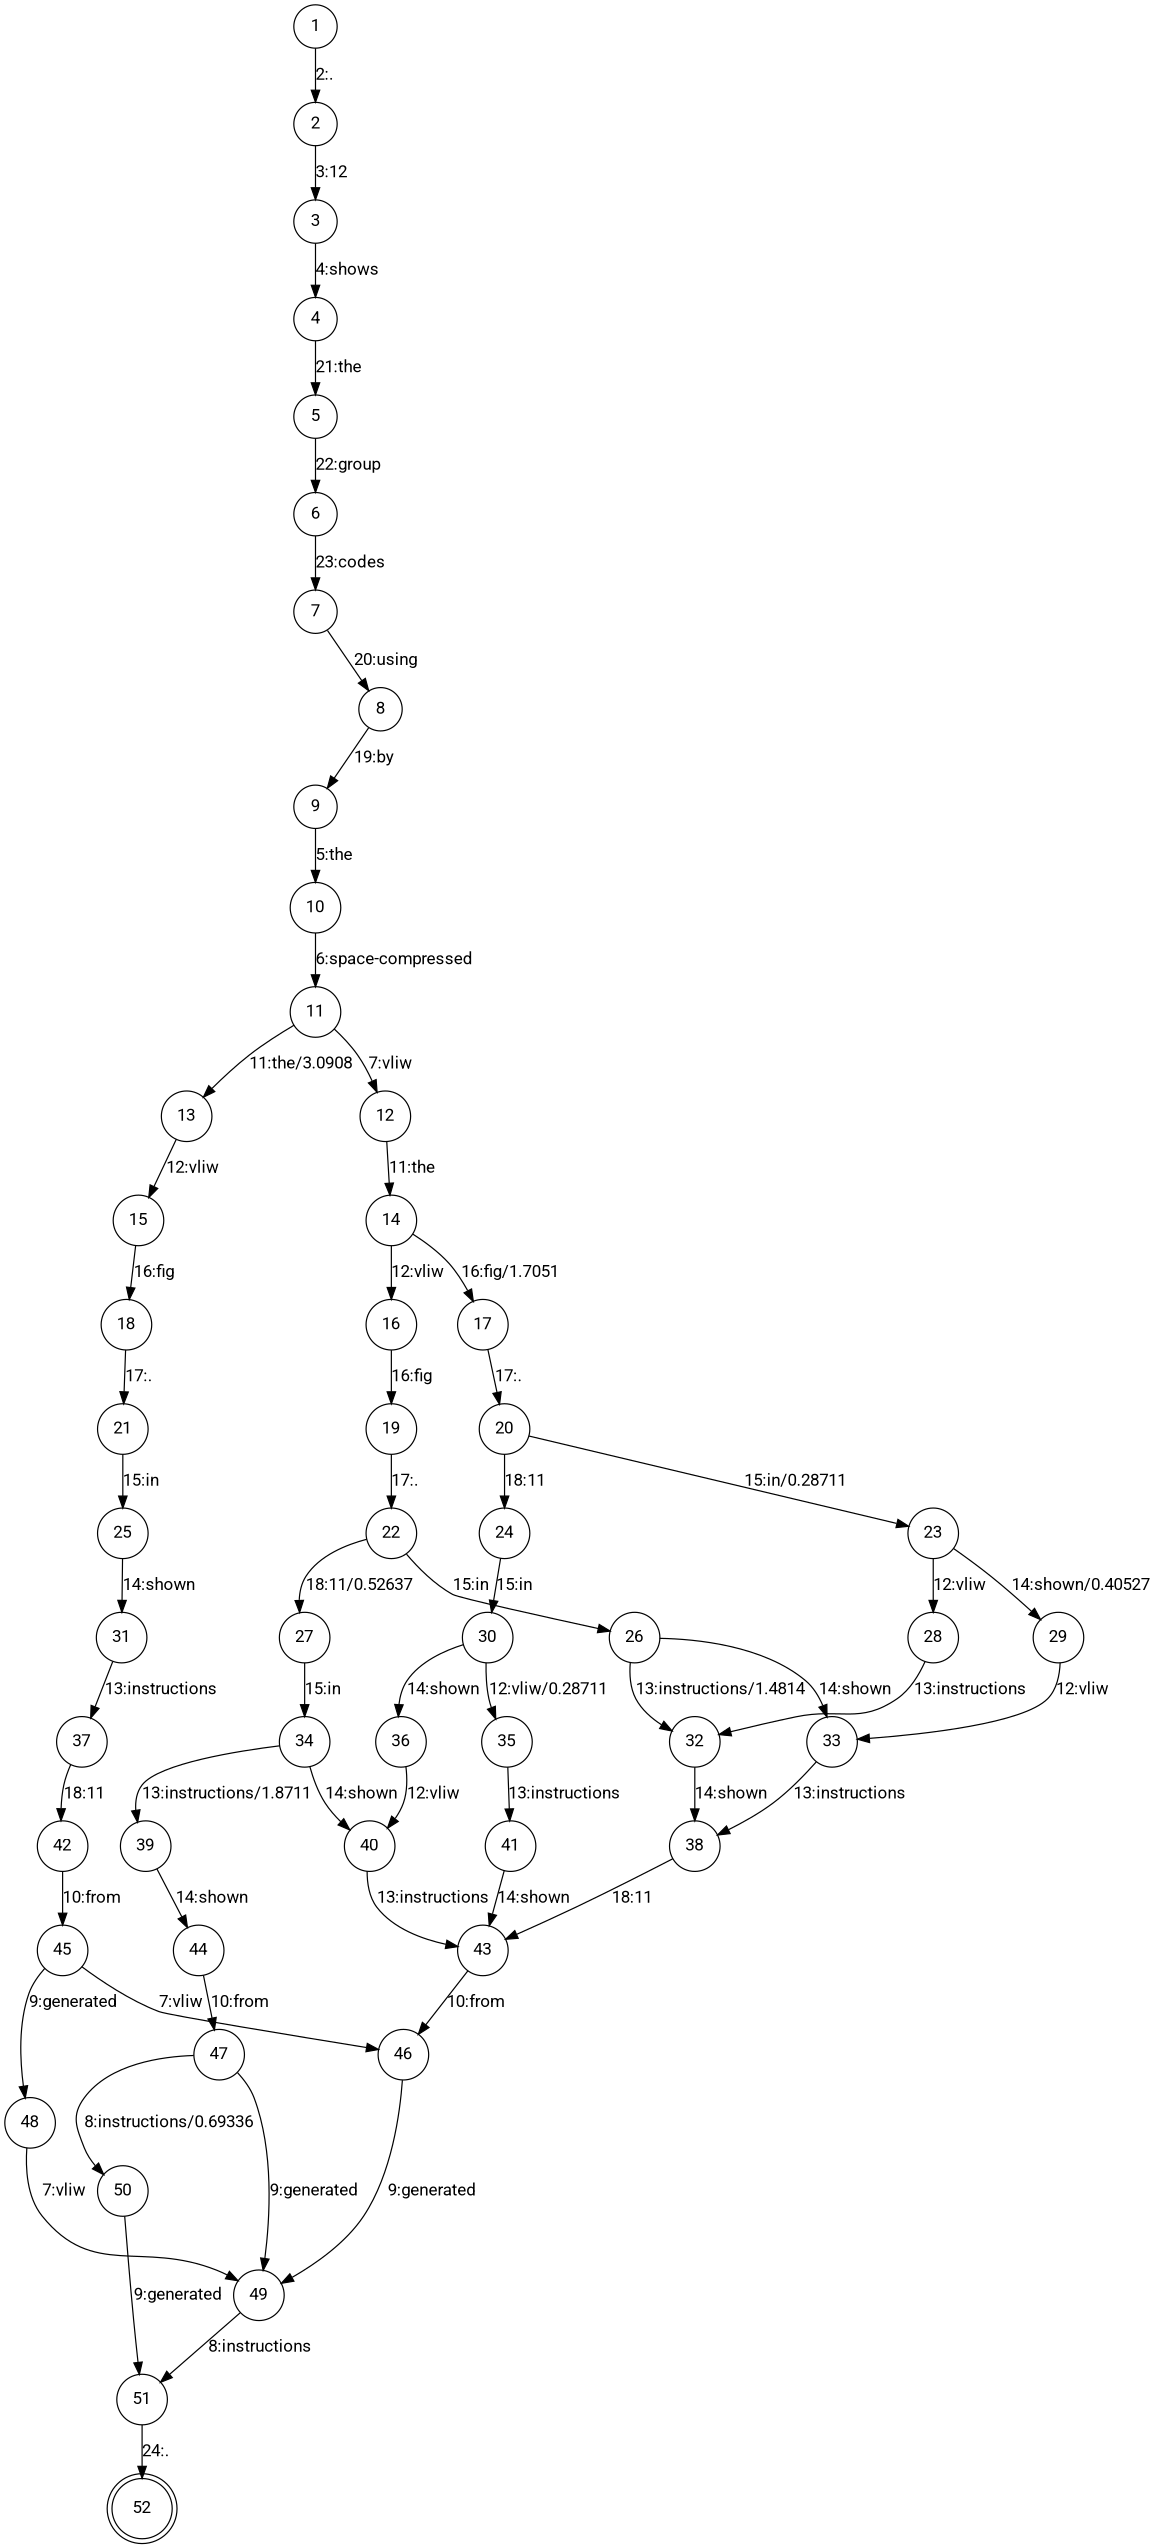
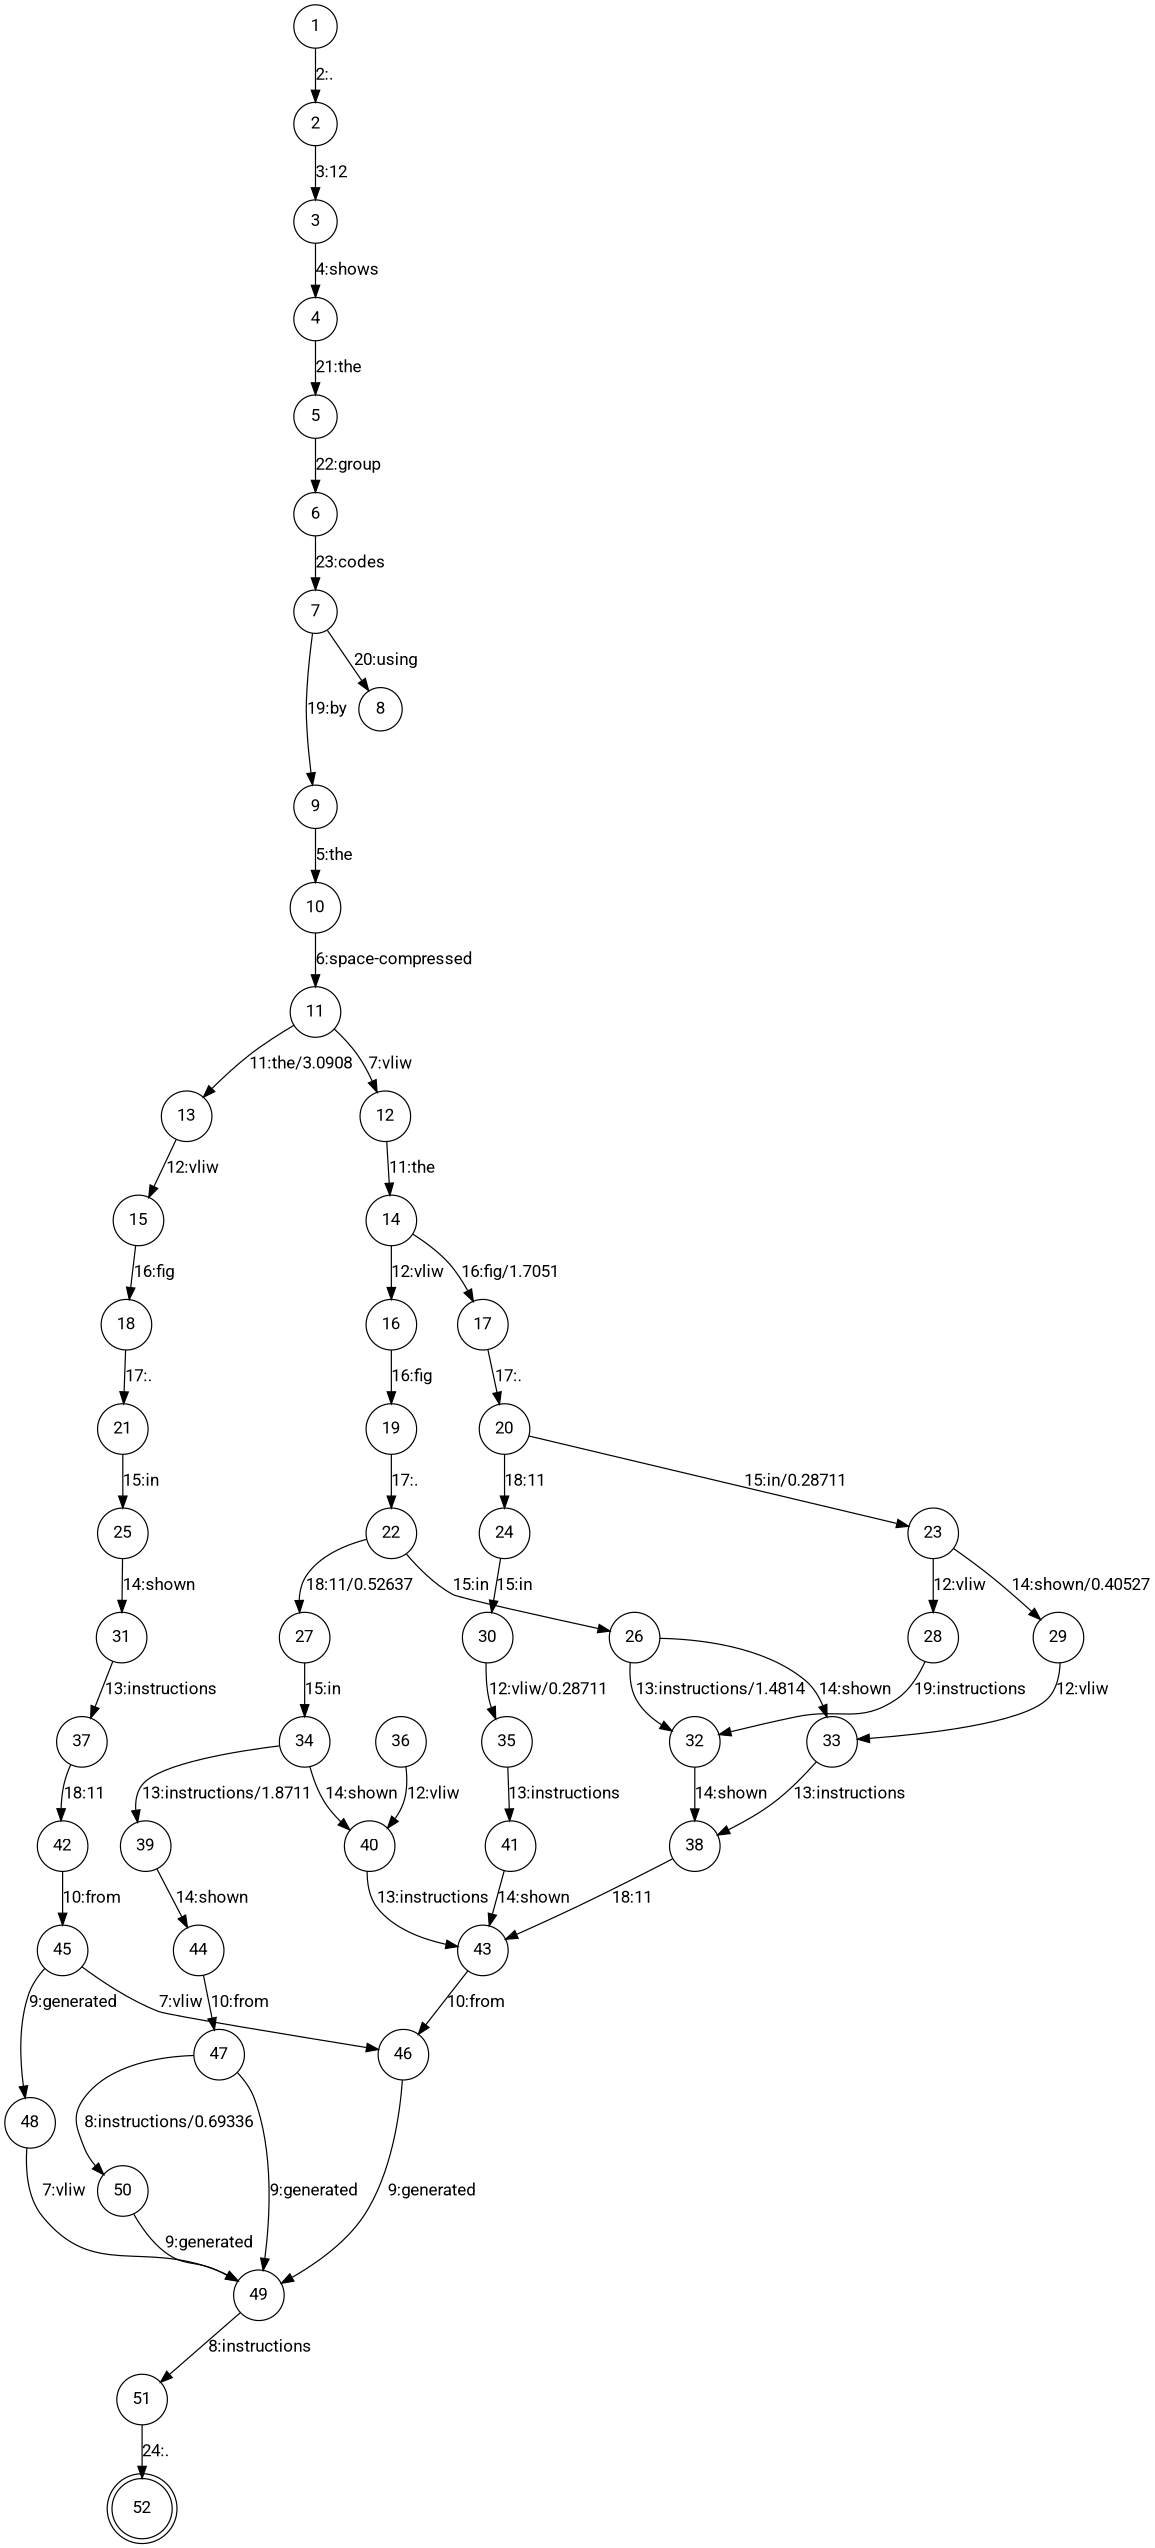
(351, 753) -> (306, 703)
(422, 1665) -> none
(971, 1690) -> (971, 1690)
(131, 2289) -> (163, 2250)
